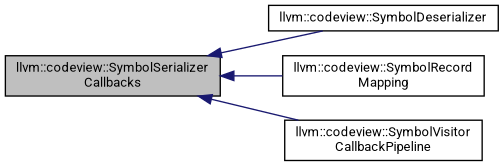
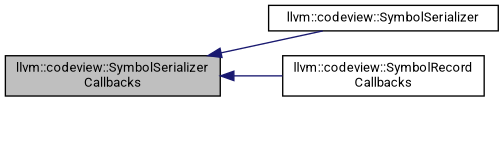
(383, 18) -> (383, 18)
(383, 76) -> (383, 76)
(383, 140) -> none
